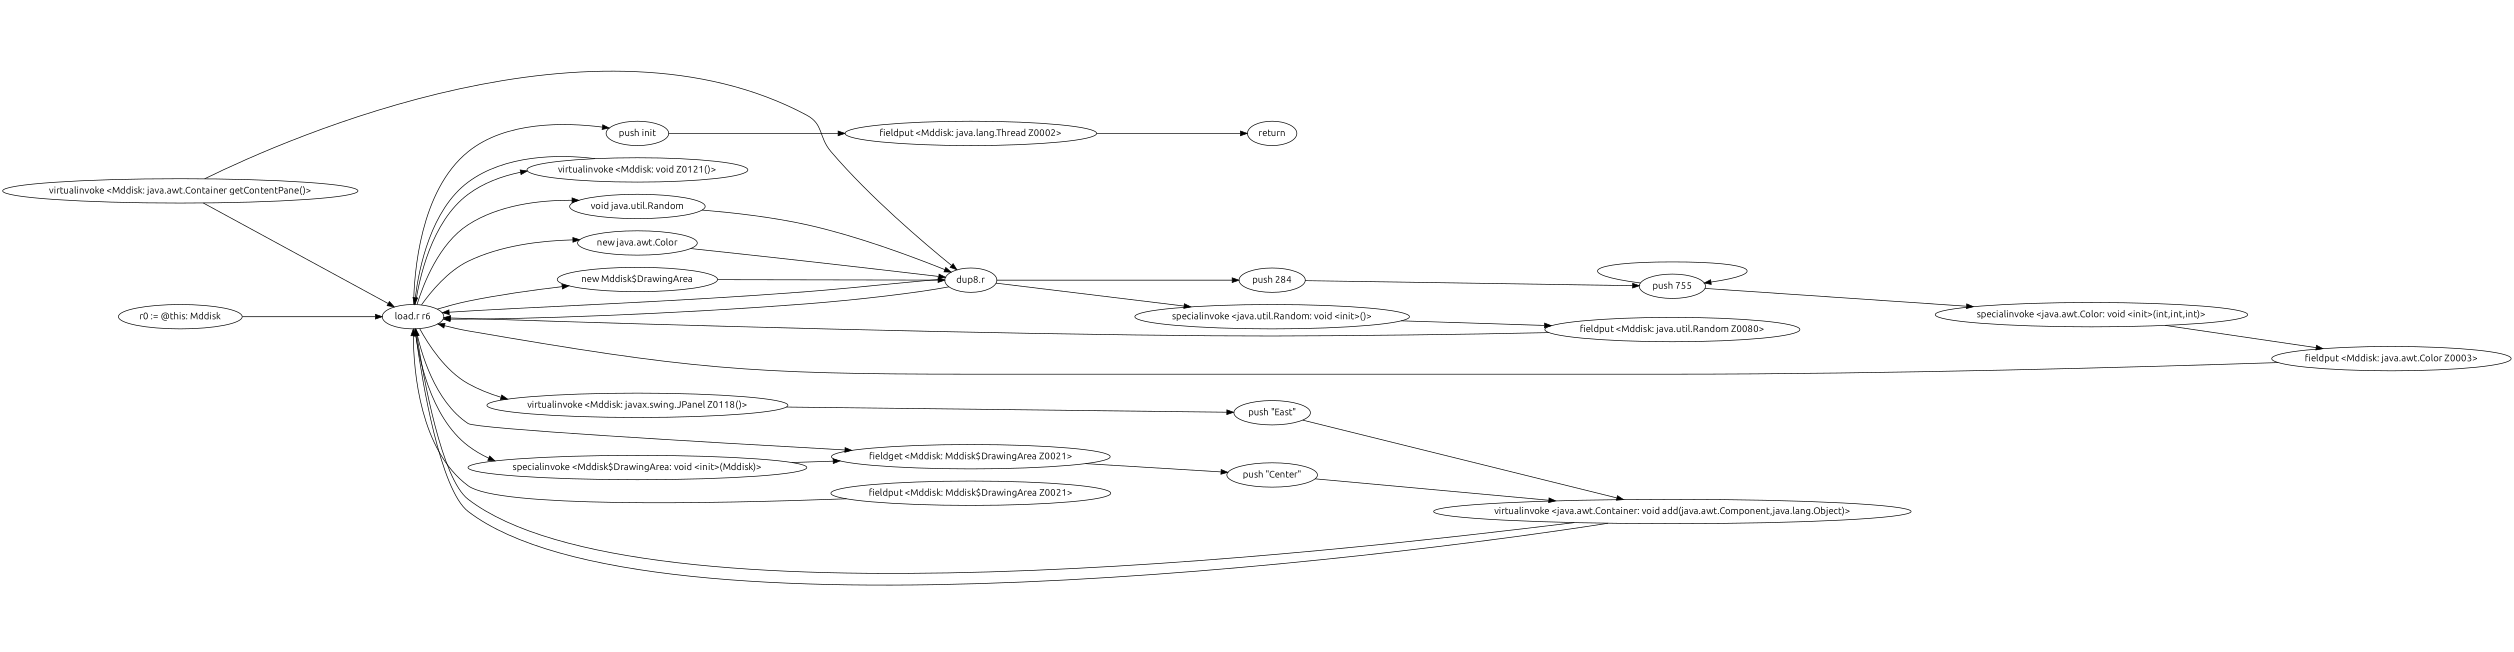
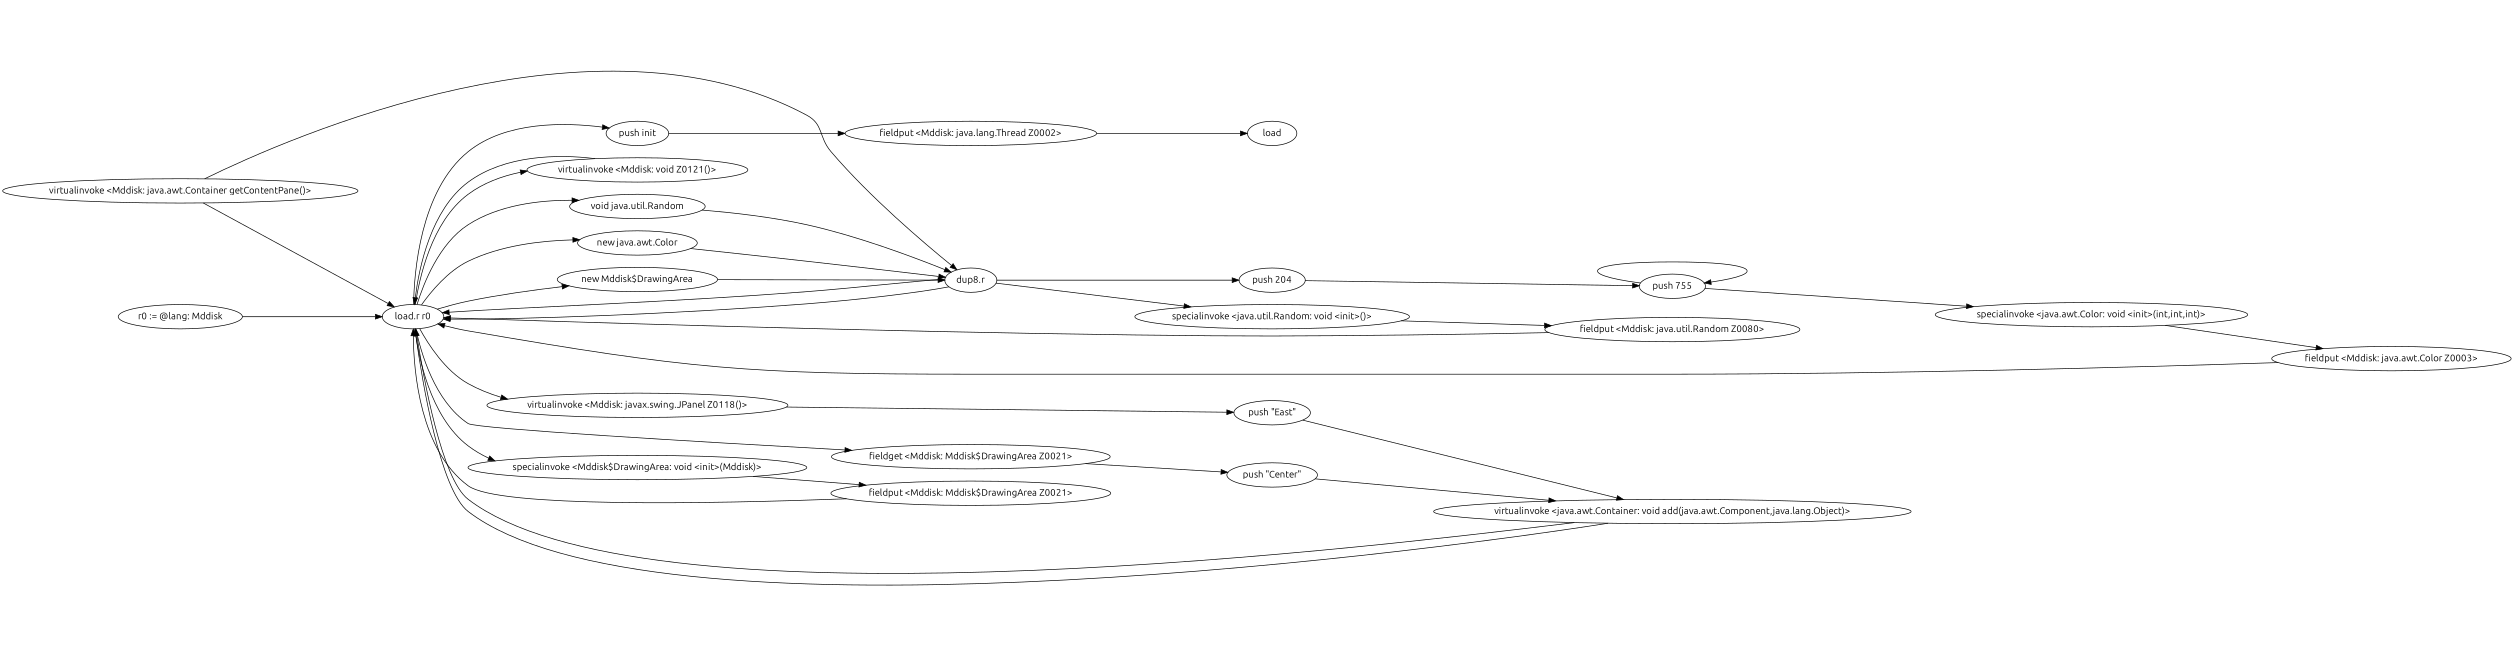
(1272, 133) -> (1272, 133)
(1272, 280) -> (1272, 280)
(180, 317) -> (180, 317)
(413, 317) -> (413, 317)
(812, 462) -> (806, 481)
